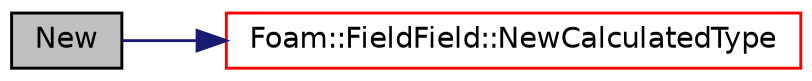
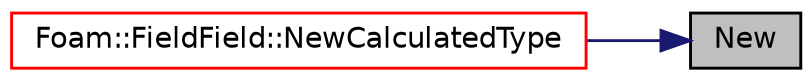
(159, 41) -> (624, 41)
